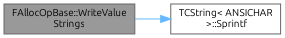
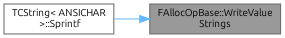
(148, 19) -> (127, 19)
